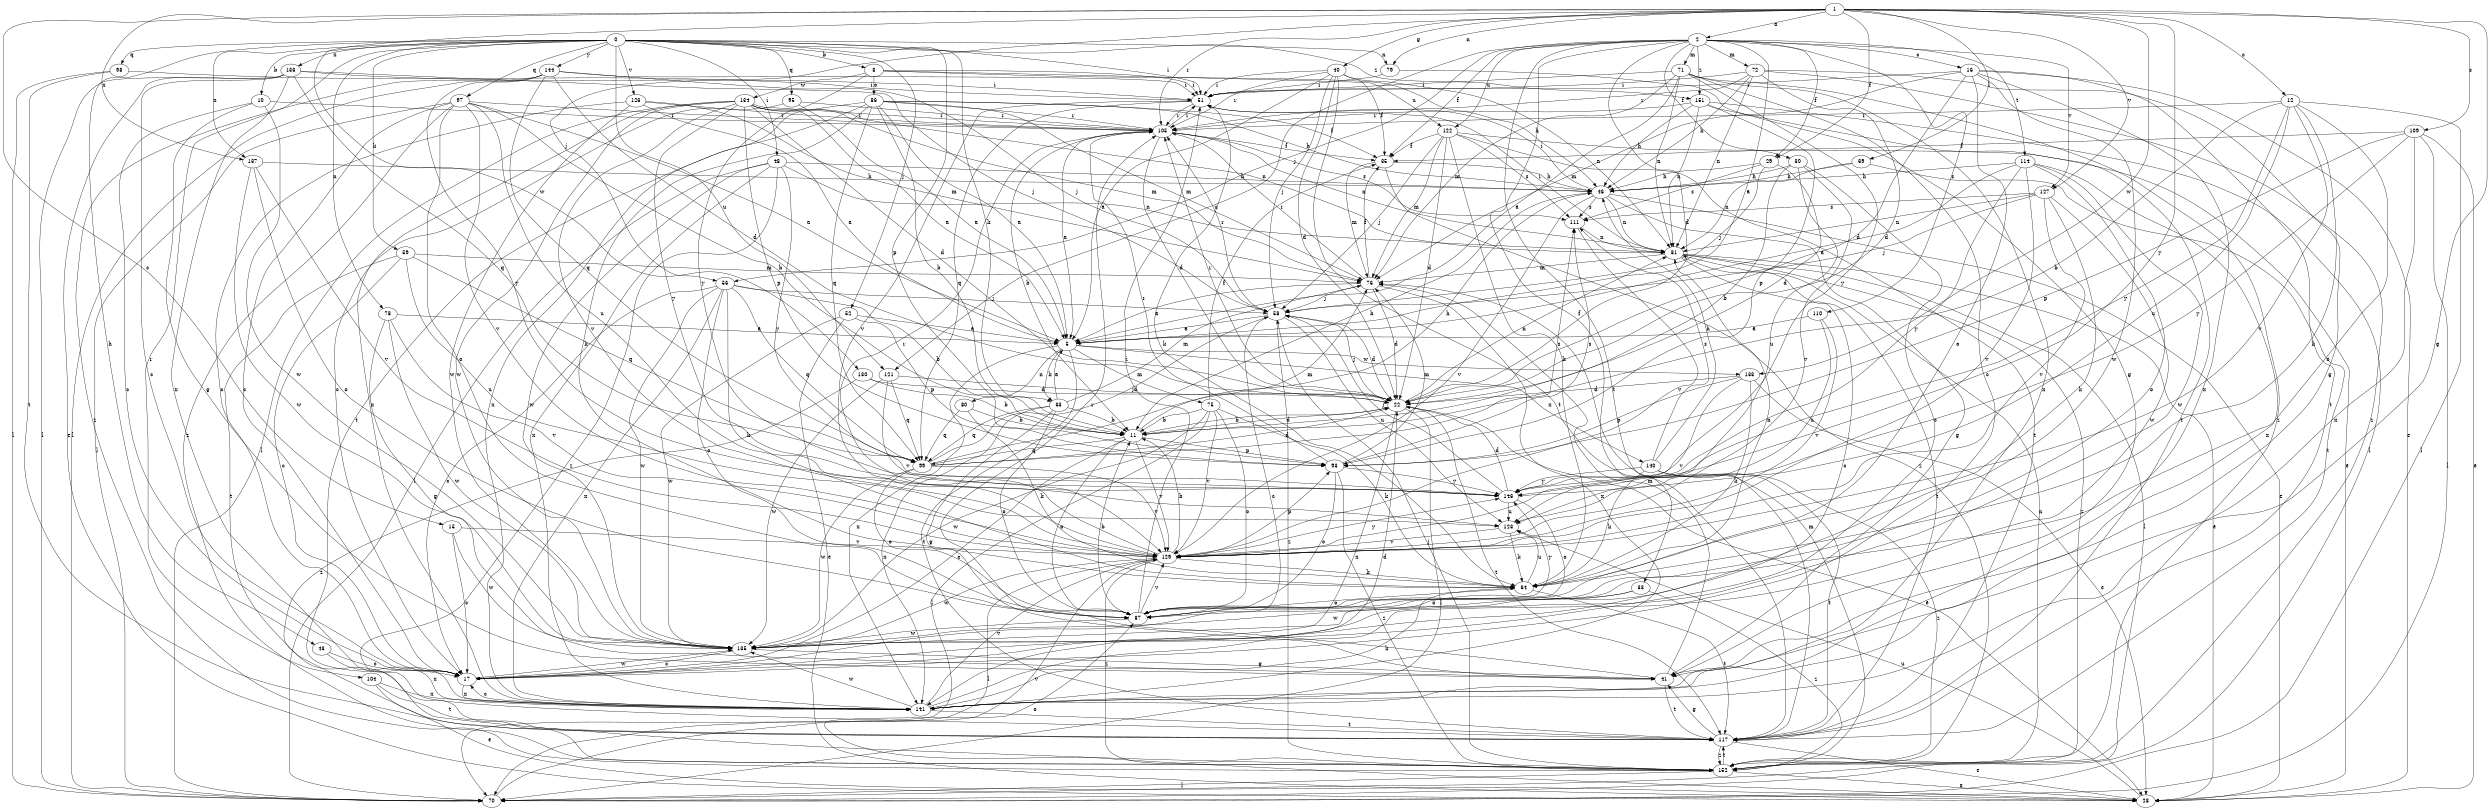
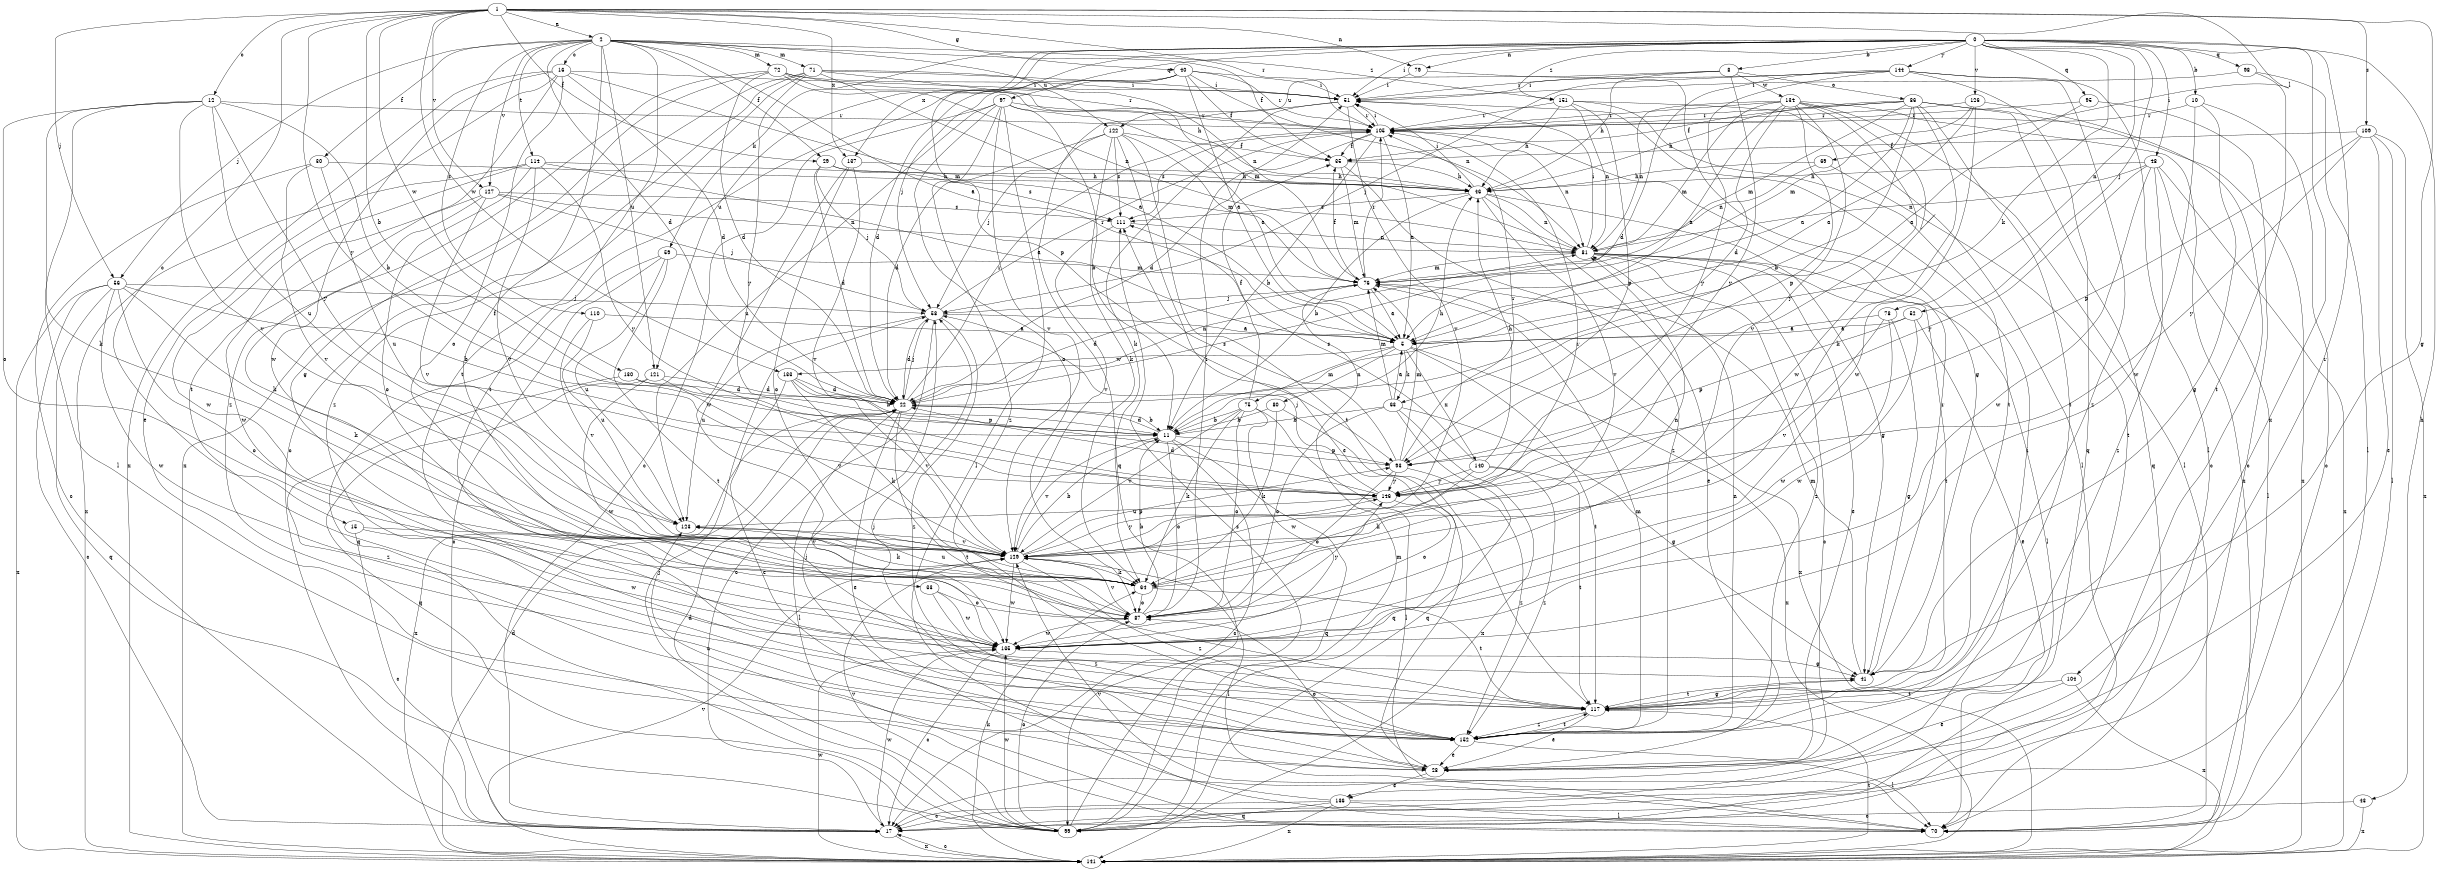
(1466, 403) -> (586, 367)
(760, 786) -> (1389, 785)
